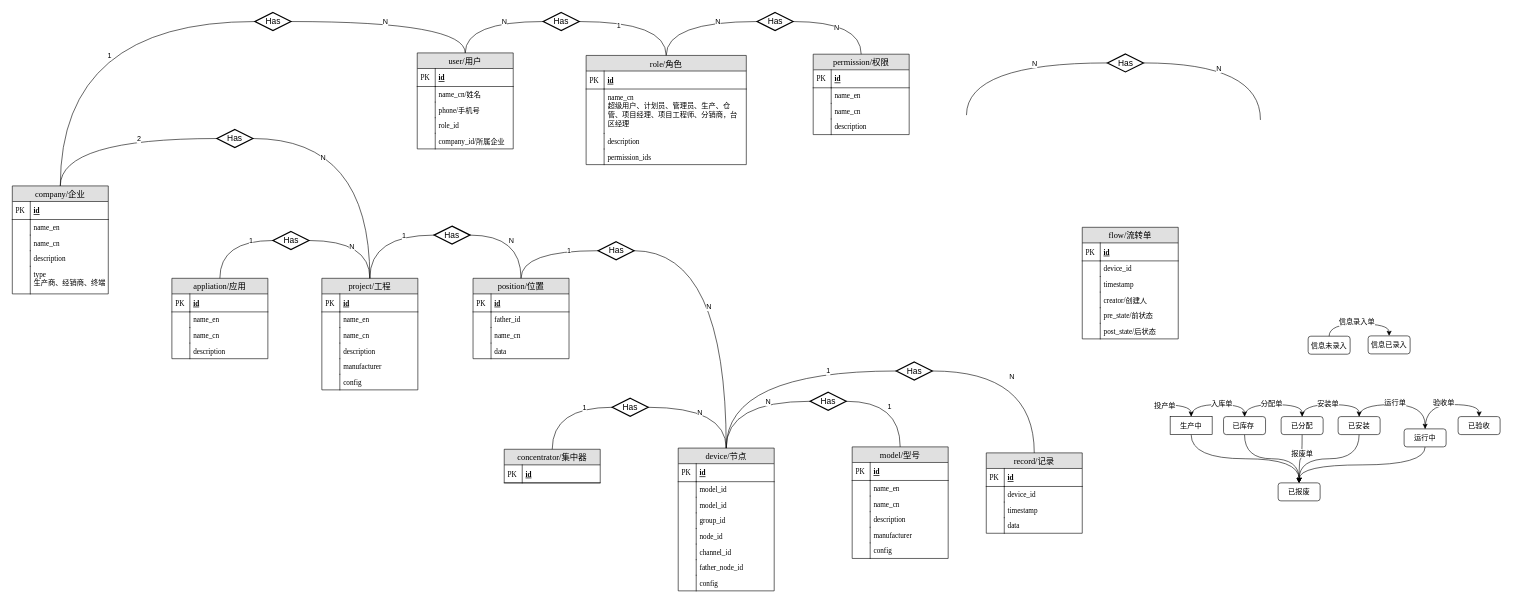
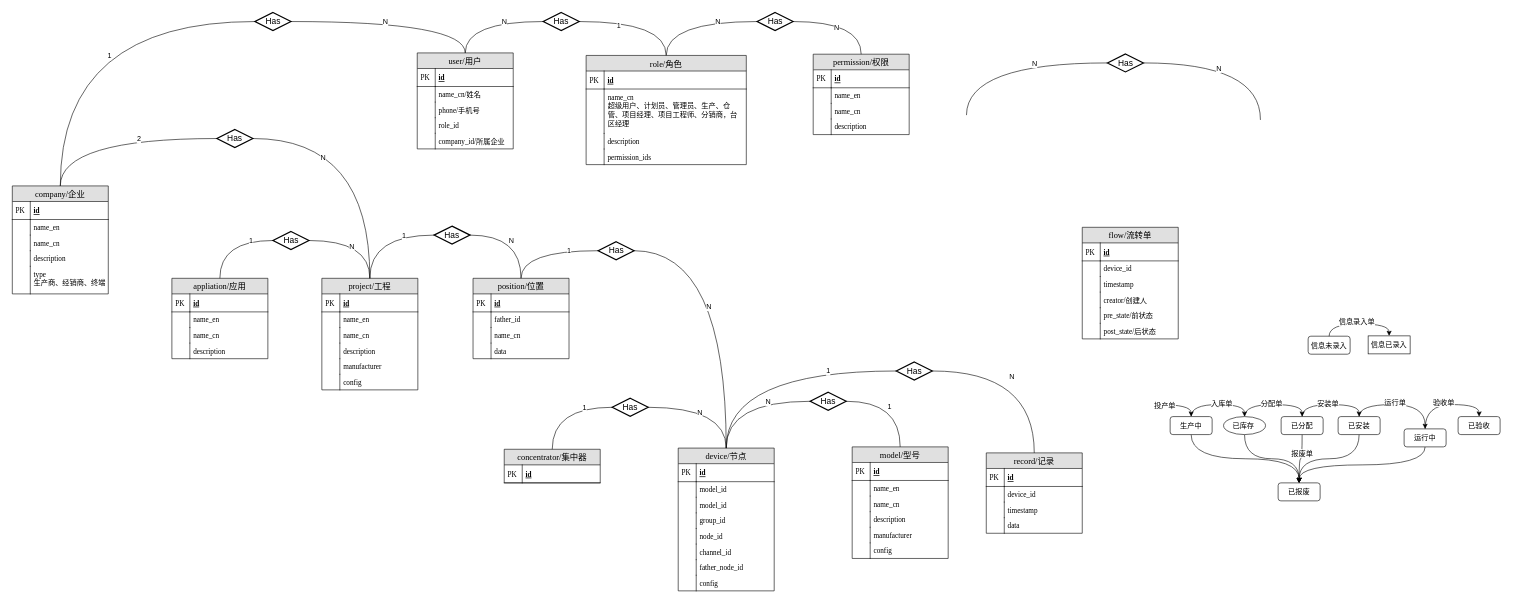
(1389, 345) -> (1389, 345)
(1191, 425) -> (1191, 425)
(1245, 425) -> (1245, 425)
